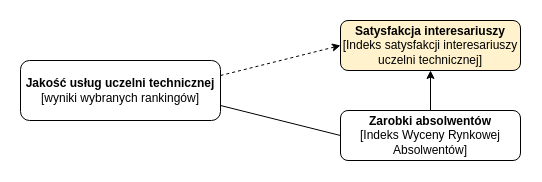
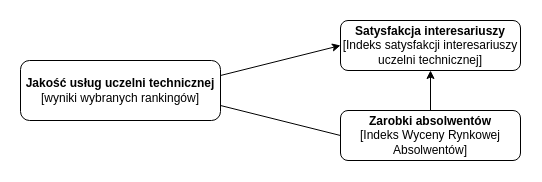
(431, 46) -> (431, 46)
(277, 61) -> (277, 61)
